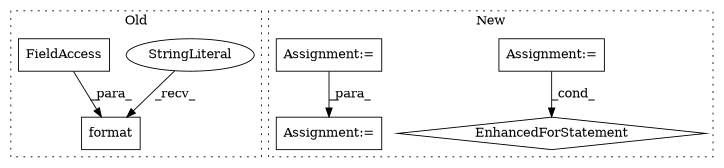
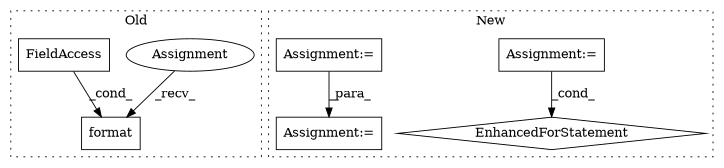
(190, 55) -> (190, 55)
(111, 94) -> (111, 94)
